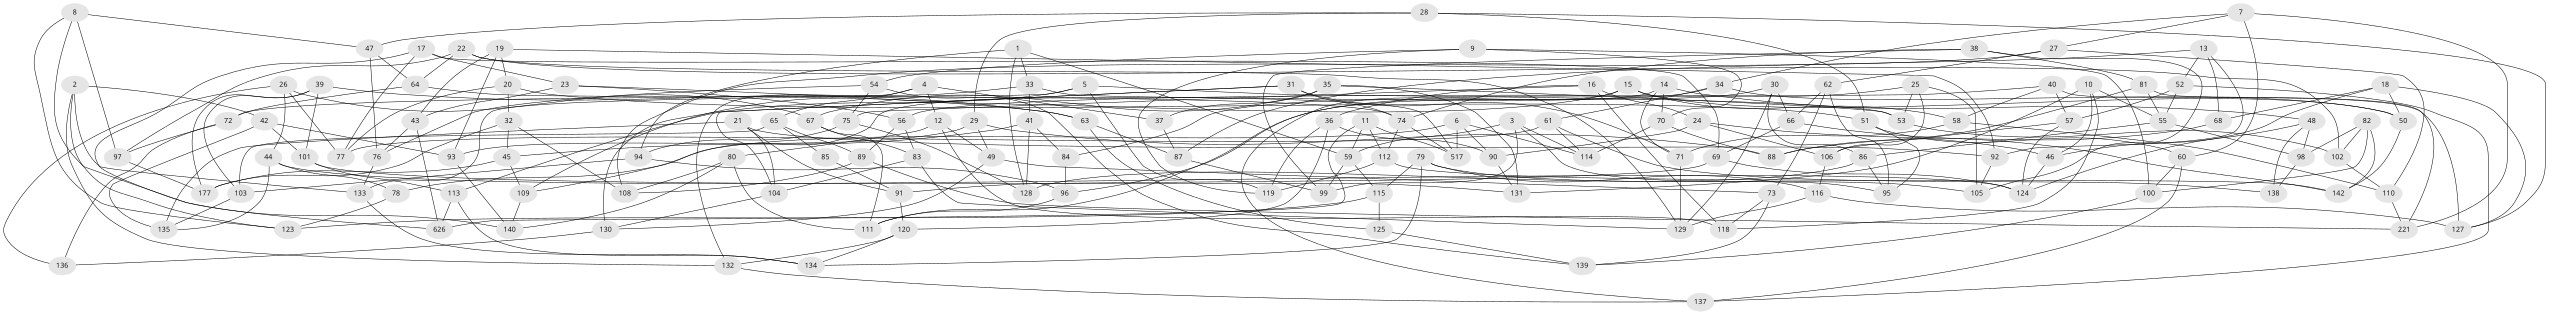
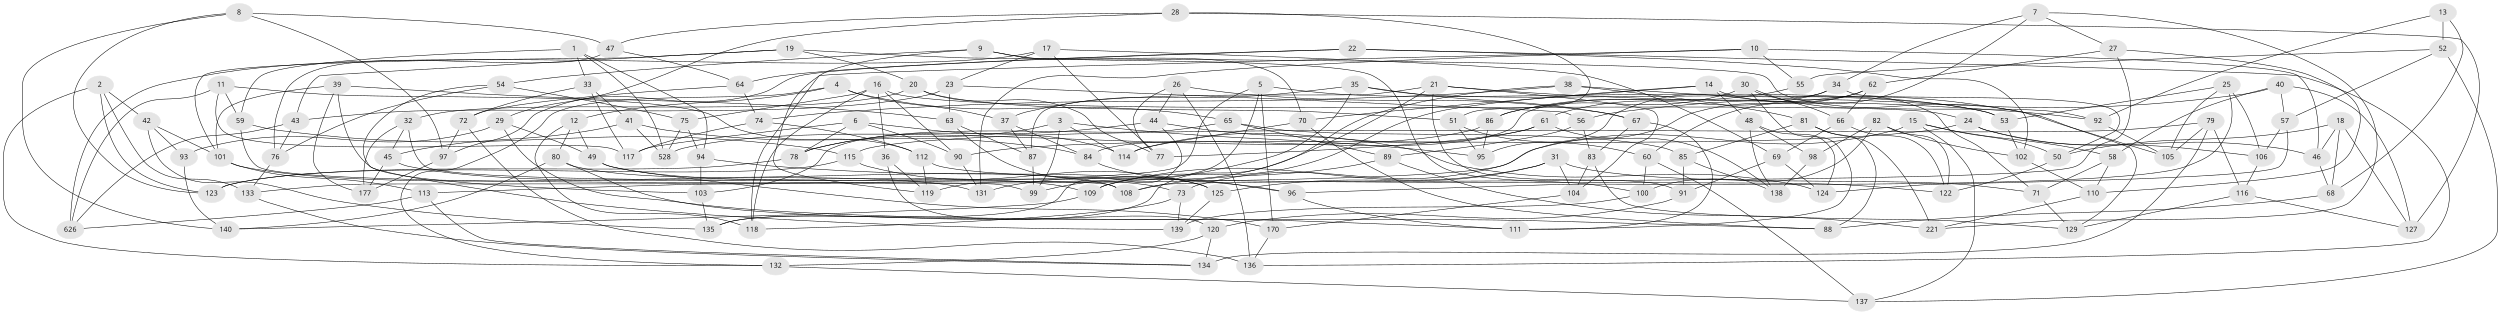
(1556, 74) -> (1306, 95)
(1319, 75) -> (2434, 231)
(1346, 103) -> (1388, 180)
(2153, 103) -> (1756, 136)
(468, 119) -> (450, 60)
(1429, 137) -> (926, 136)
(1411, 139) -> (918, 121)
(2241, 141) -> none
none -> (1053, 142)
(1457, 157) -> (628, 157)
none -> (1721, 173)
(2038, 173) -> (2324, 175)
(1026, 194) -> (665, 157)
(2338, 194) -> (1946, 194)
(606, 230) -> (1273, 230)
